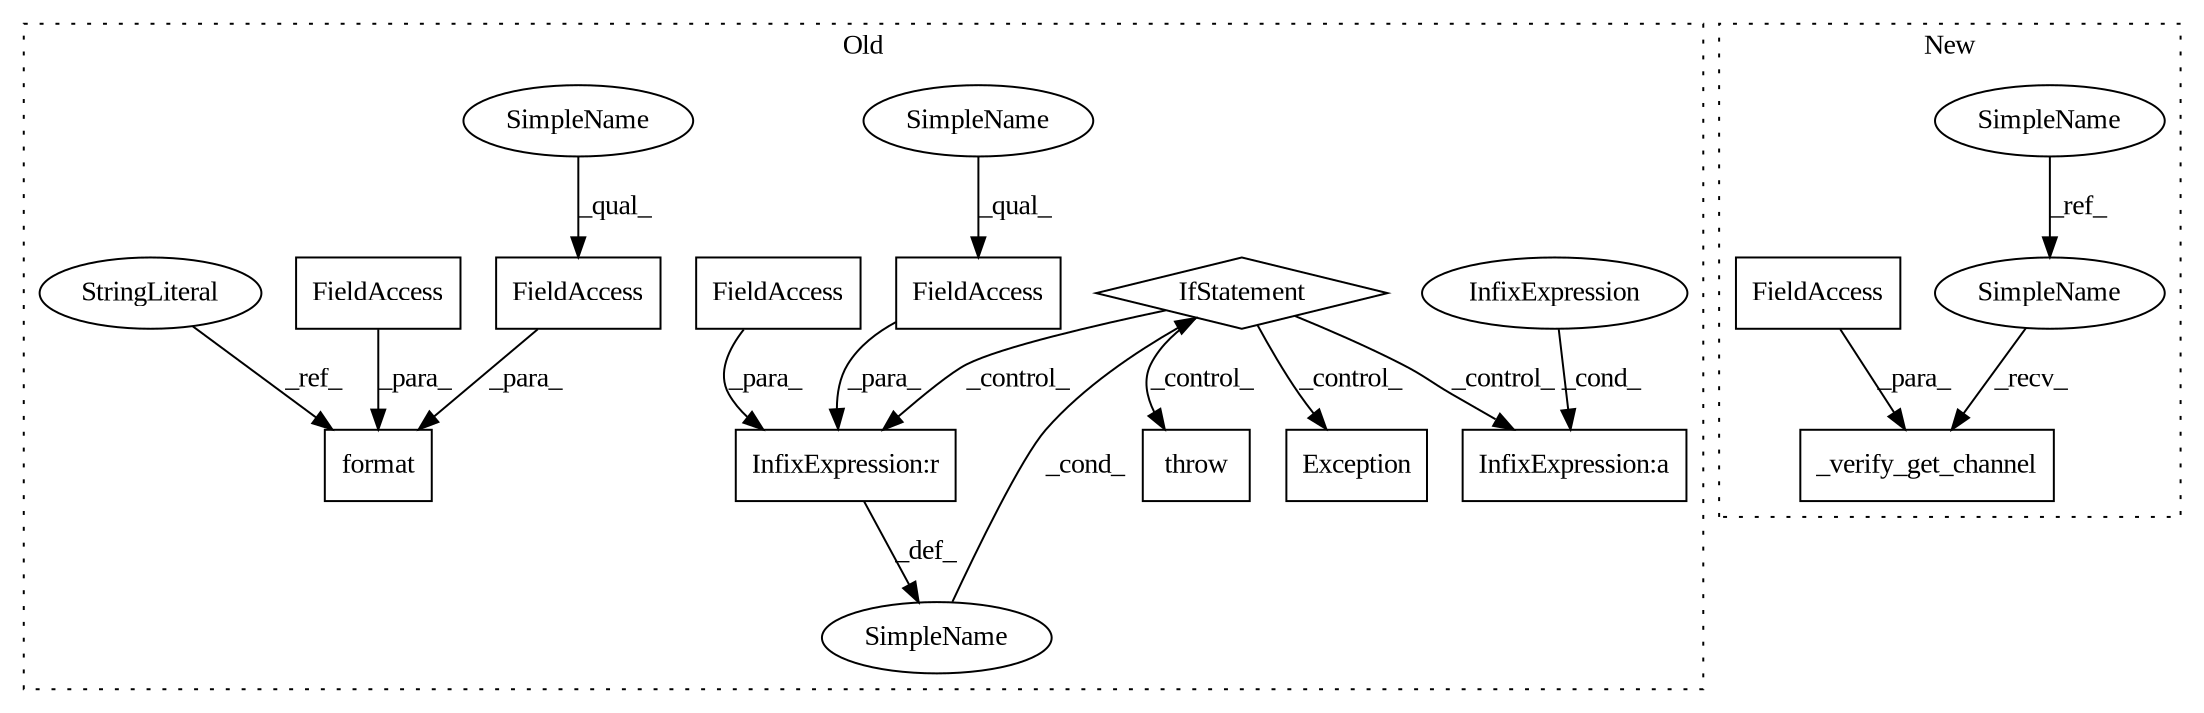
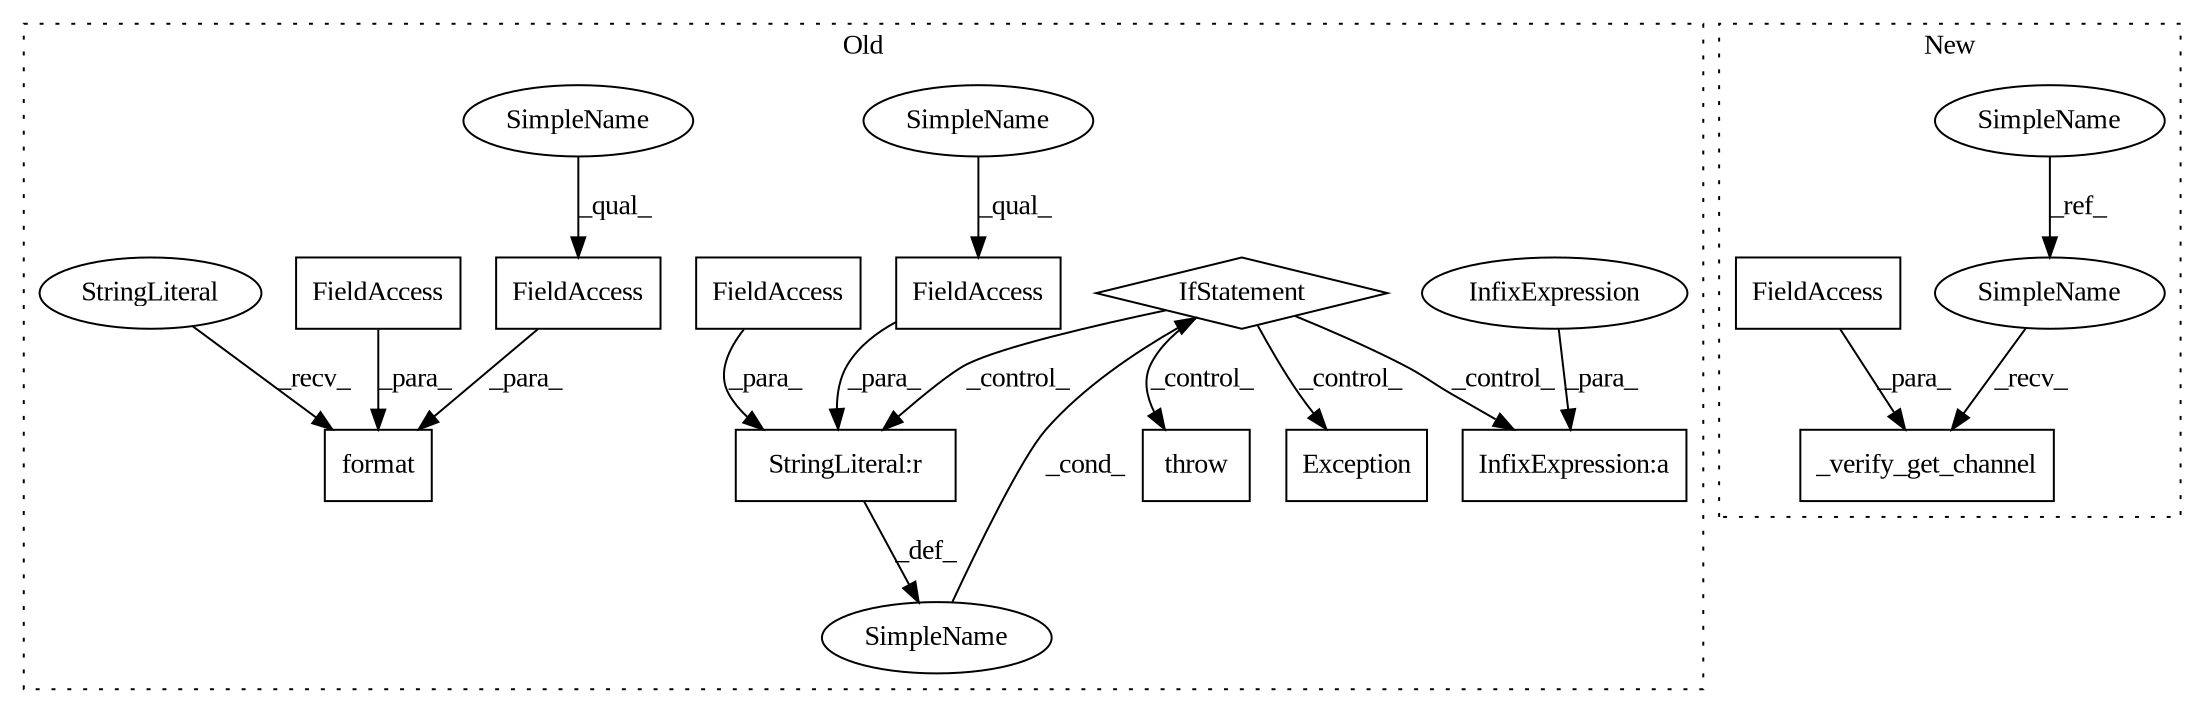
(314, 379) -> (314, 379)
(1601, 379) -> (1601, 379)
(846, 465) -> (846, 465)
